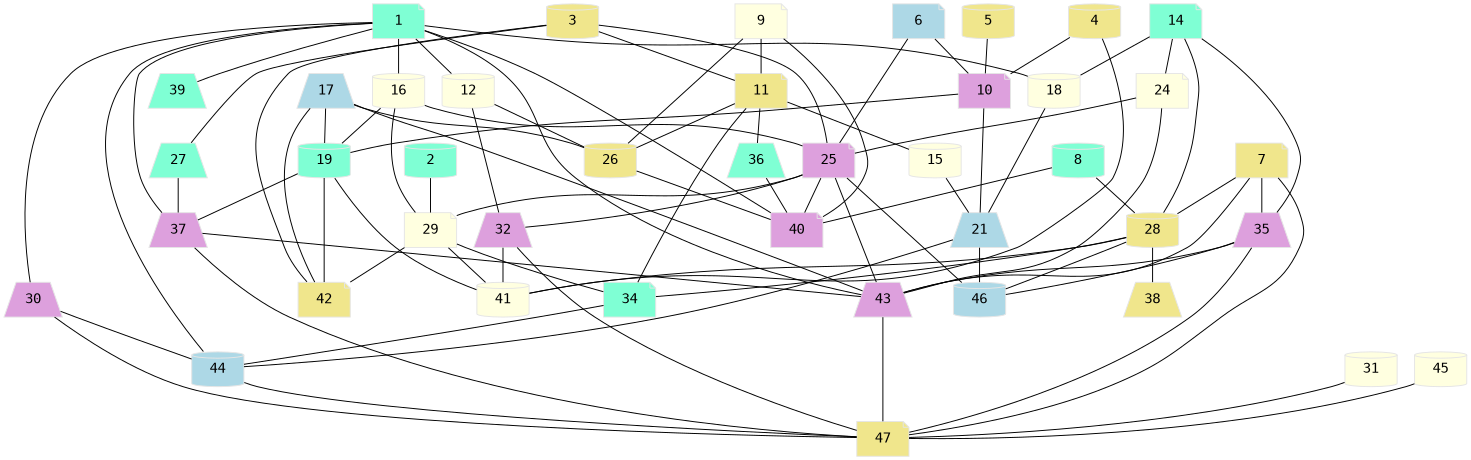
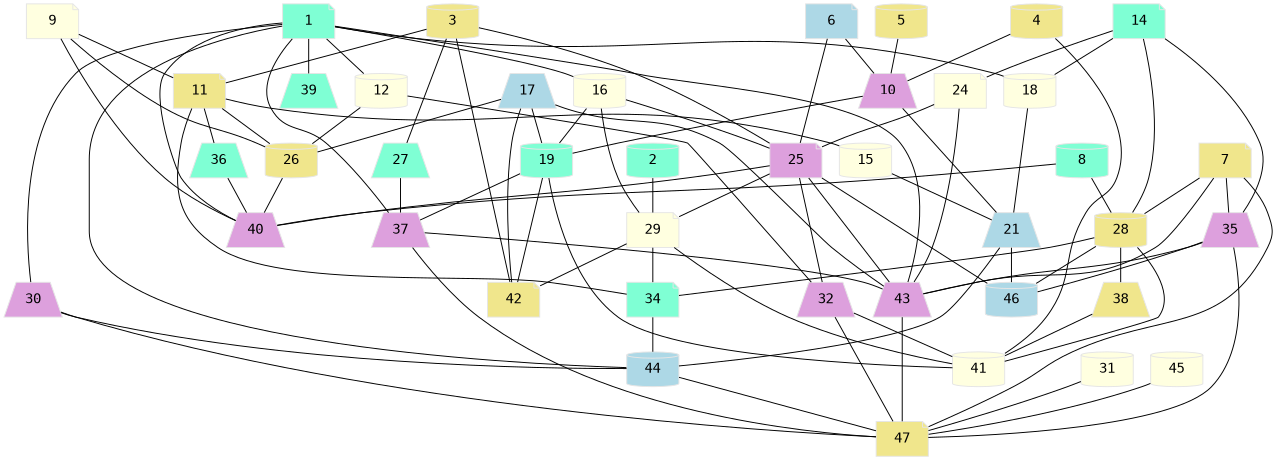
(984, 91) -> (888, 91)
(797, 230) -> (256, 230)
none -> (1049, 335)
